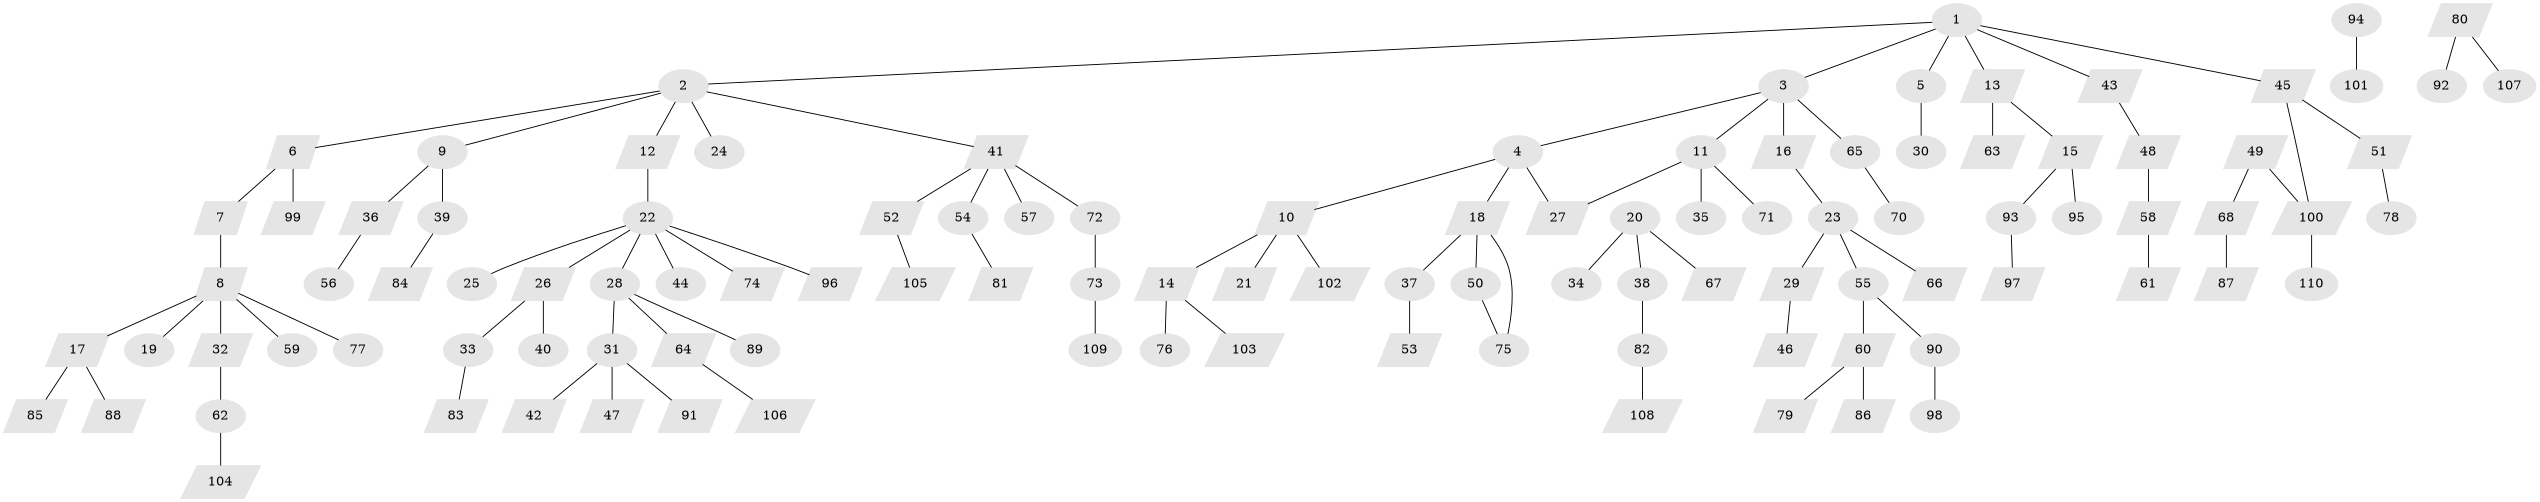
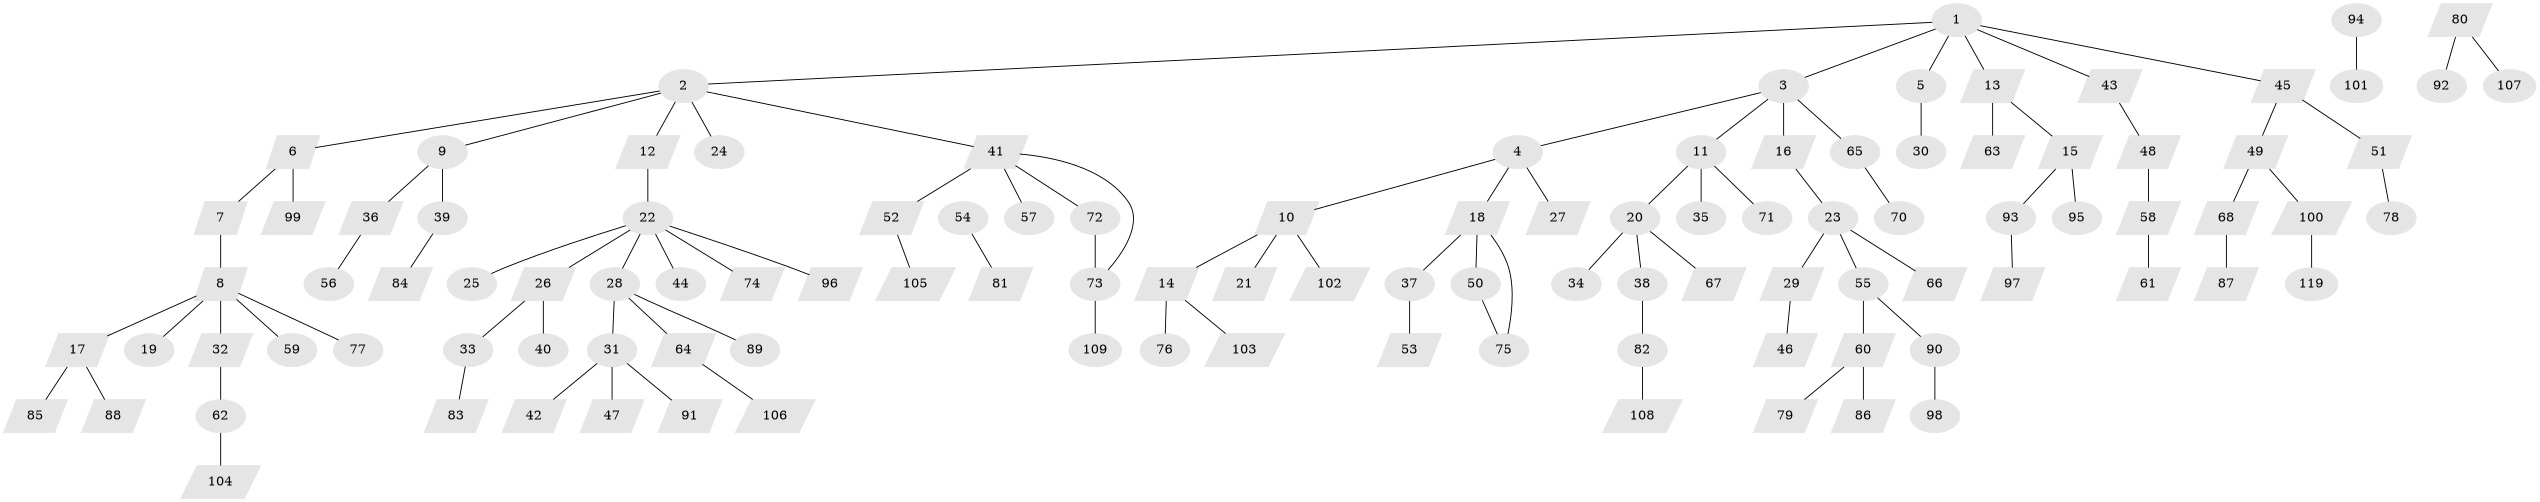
(2298, 152) -> (2269, 119)
(1635, 183) -> (1668, 185)
(979, 186) -> (1112, 185)
(2312, 284) -> (2312, 284)
